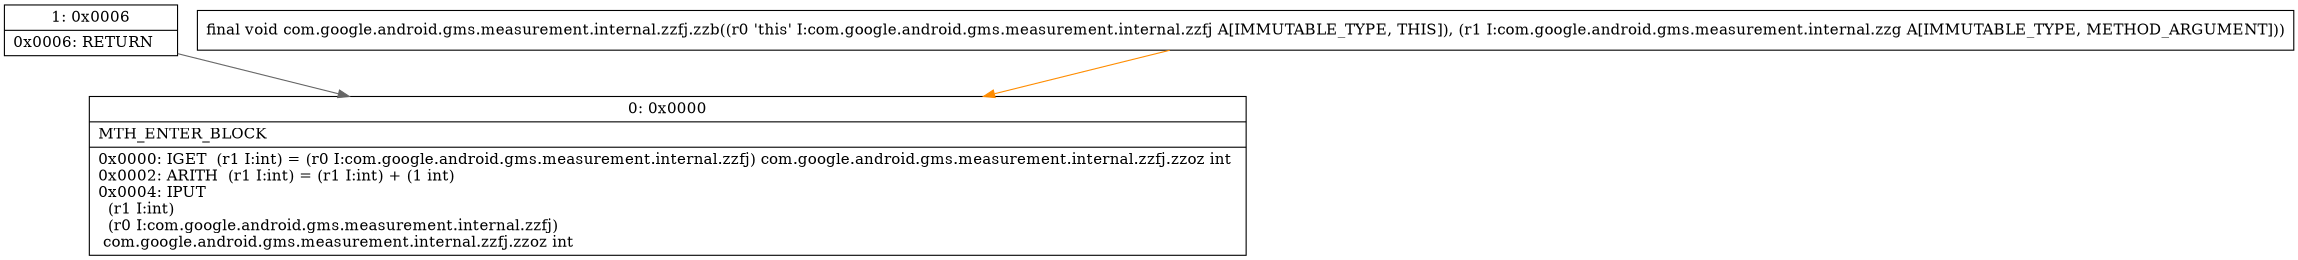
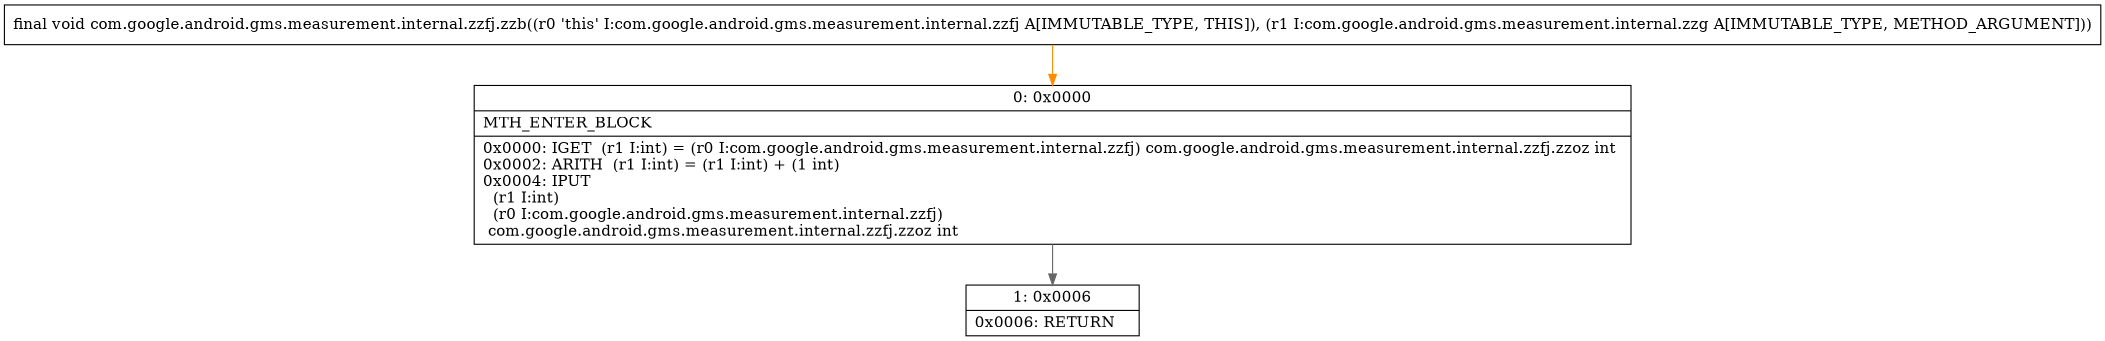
(258, 74) -> (1053, 259)
